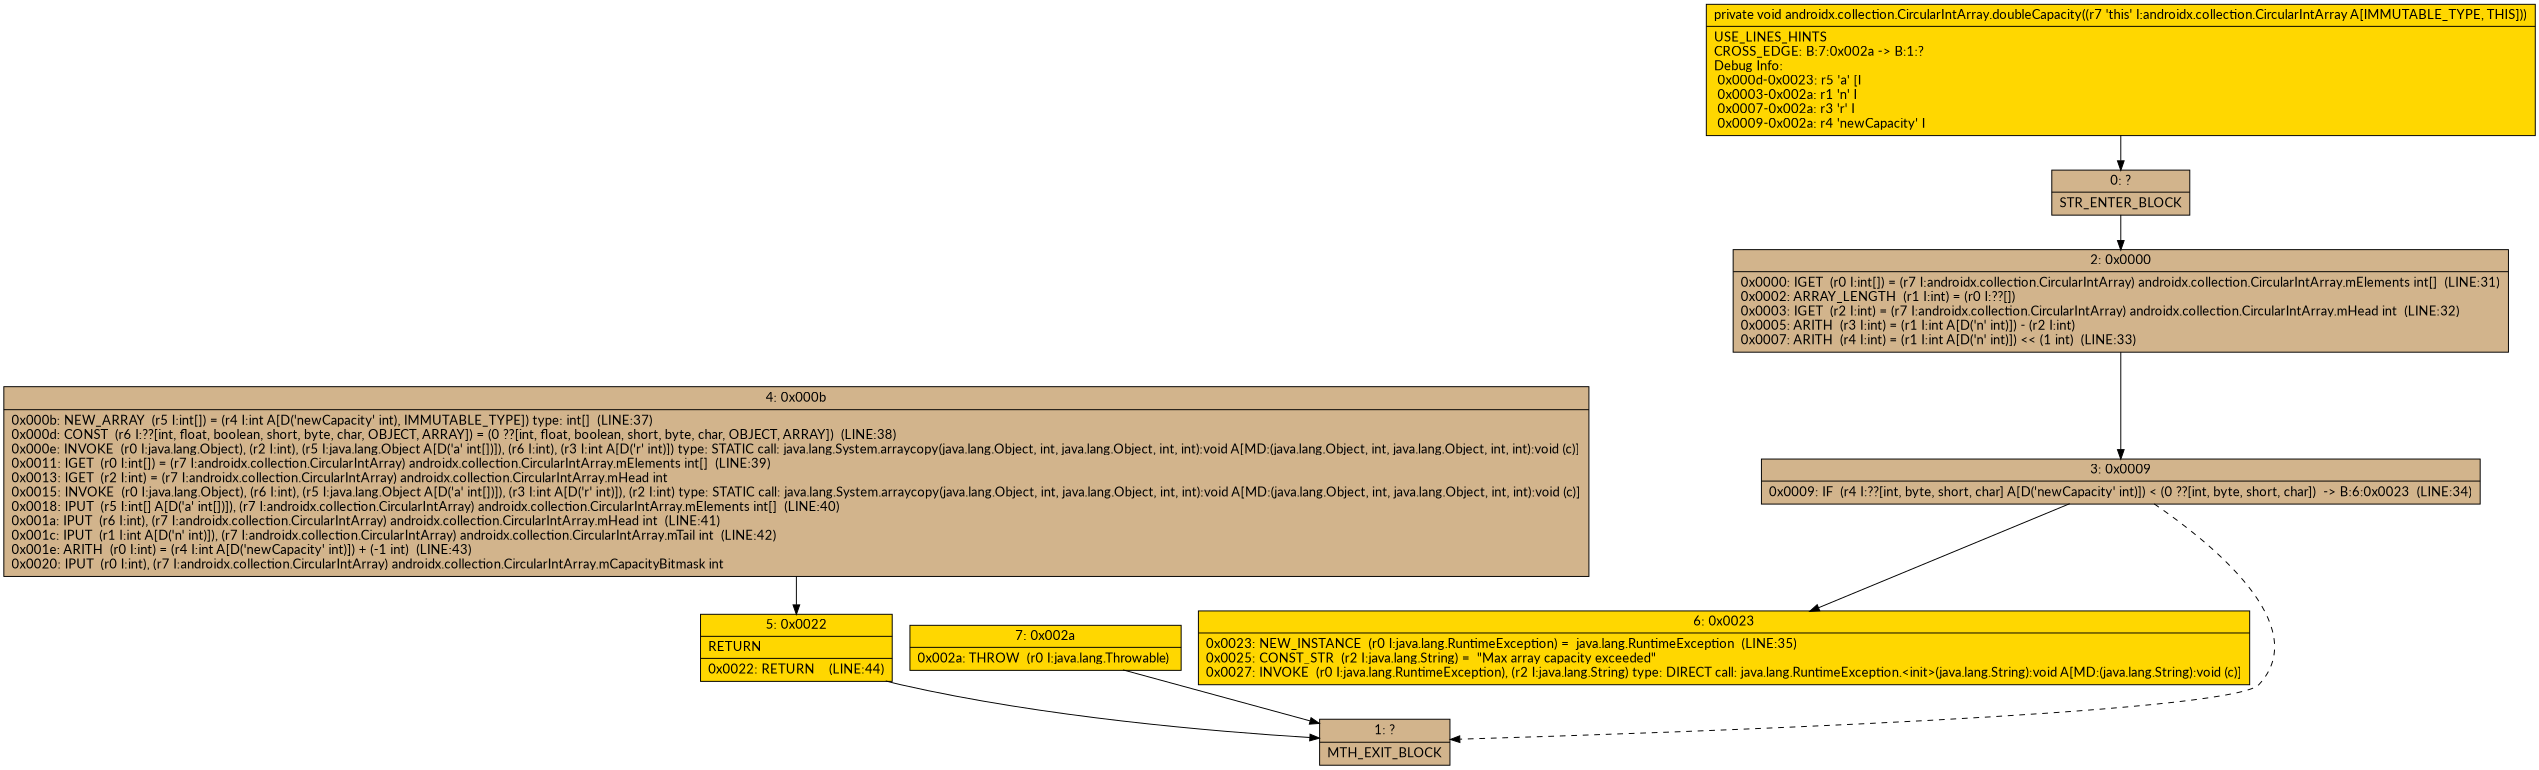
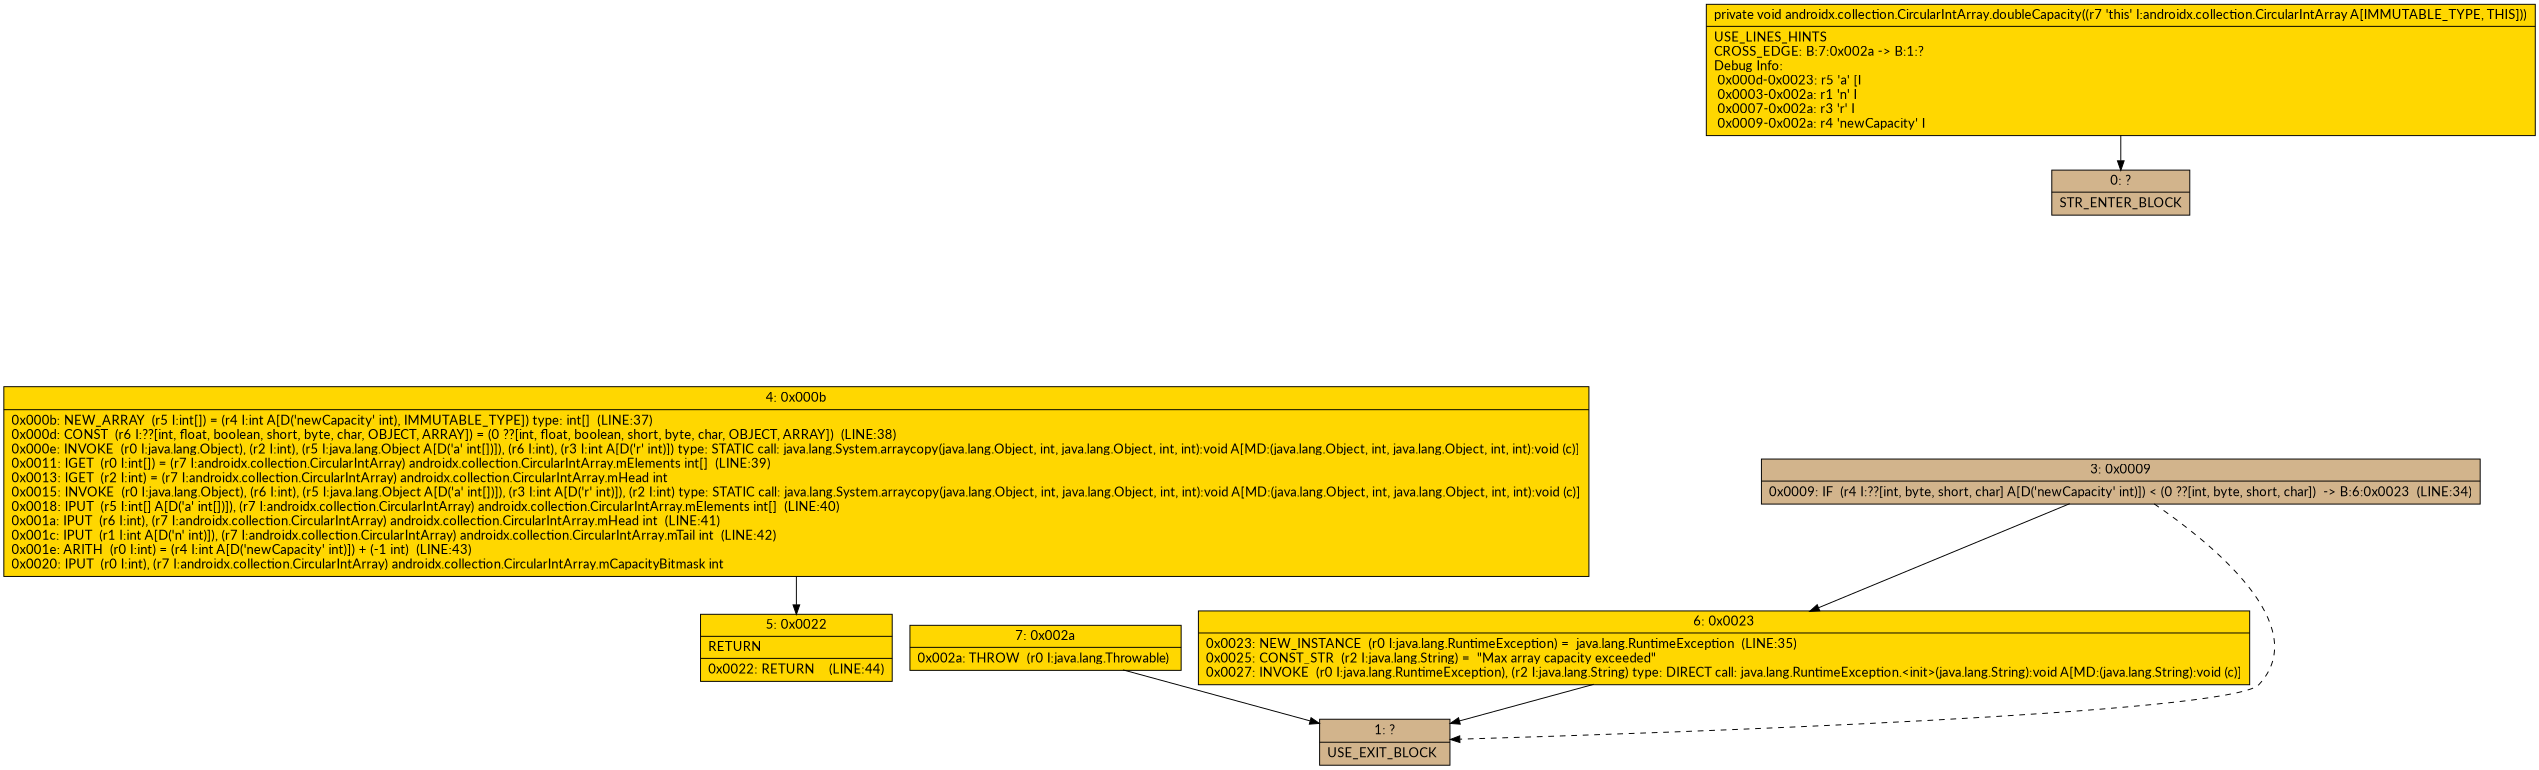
(2121, 301) -> none
(796, 482) -> (796, 482)
(1097, 718) -> (1527, 703)
(1385, 753) -> (1382, 753)
